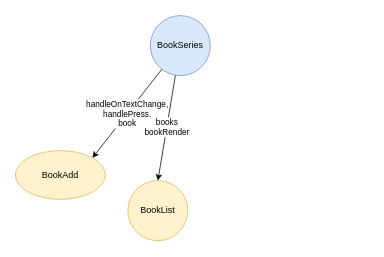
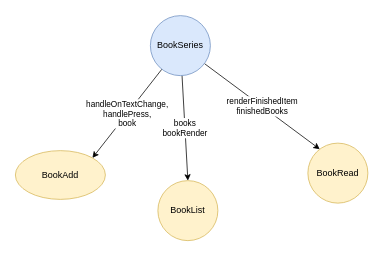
none -> (260, 105)
none -> (338, 173)
(158, 210) -> (188, 210)
